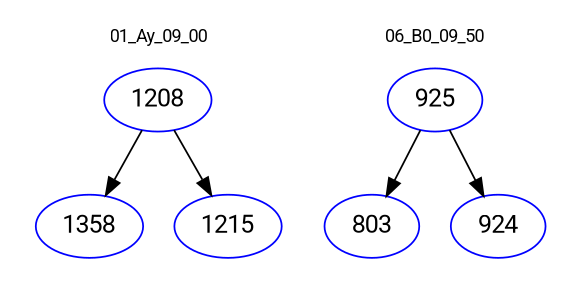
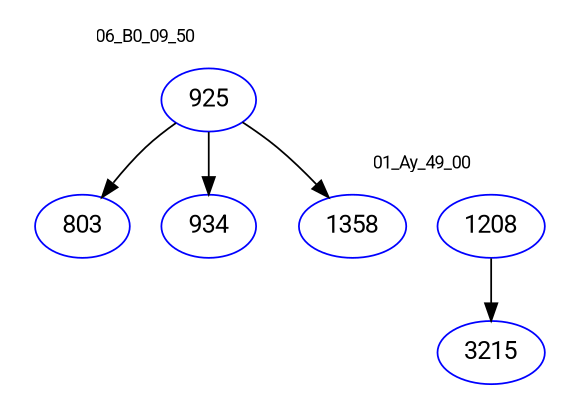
(159, 38) -> (422, 164)
(128, 155) -> (296, 164)
(228, 226) -> (491, 353)
(498, 226) -> (209, 226)
